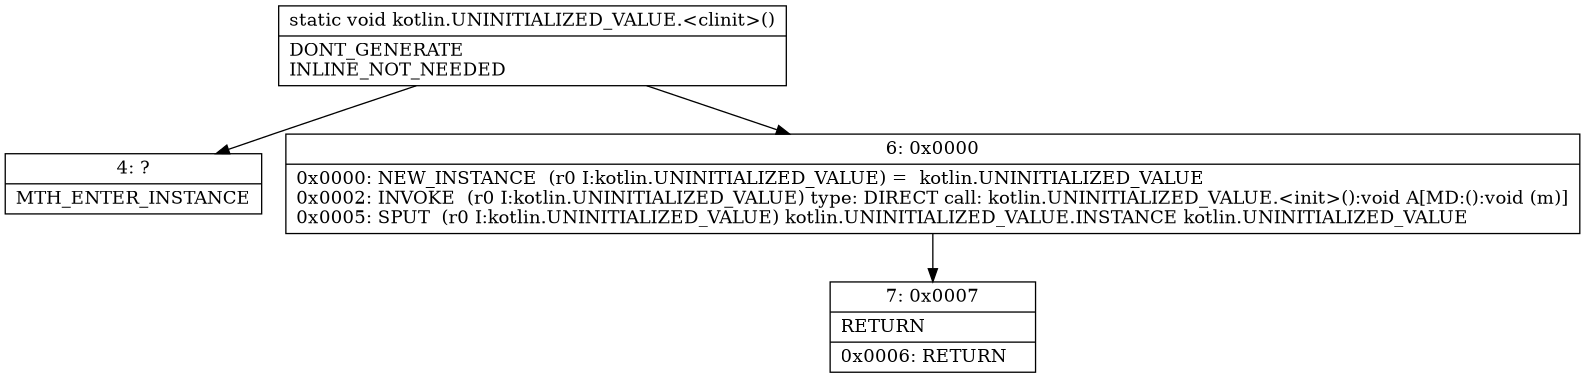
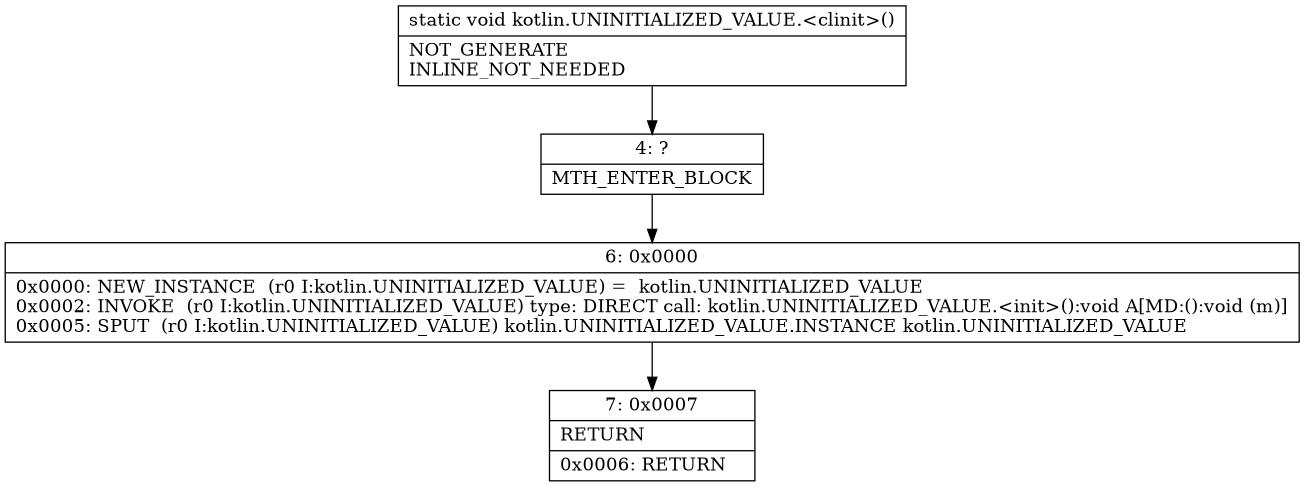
(377, 50) -> (489, 50)
(712, 108) -> (652, 212)
(133, 198) -> (652, 179)
